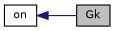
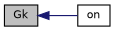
(62, 16) -> (63, 16)
